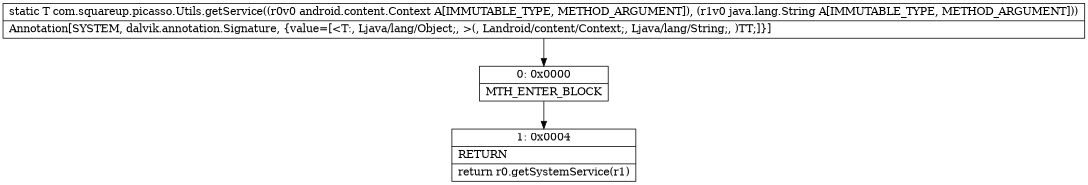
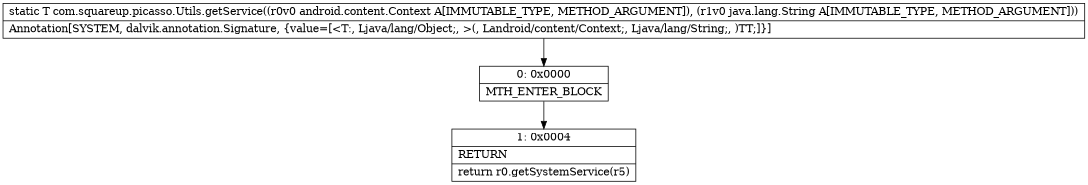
(544, 172) -> (544, 172)
